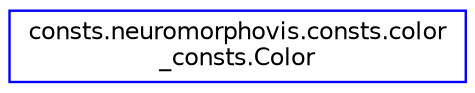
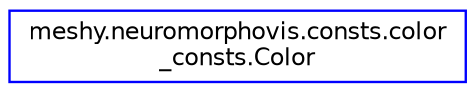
(238, 46) -> (238, 46)
